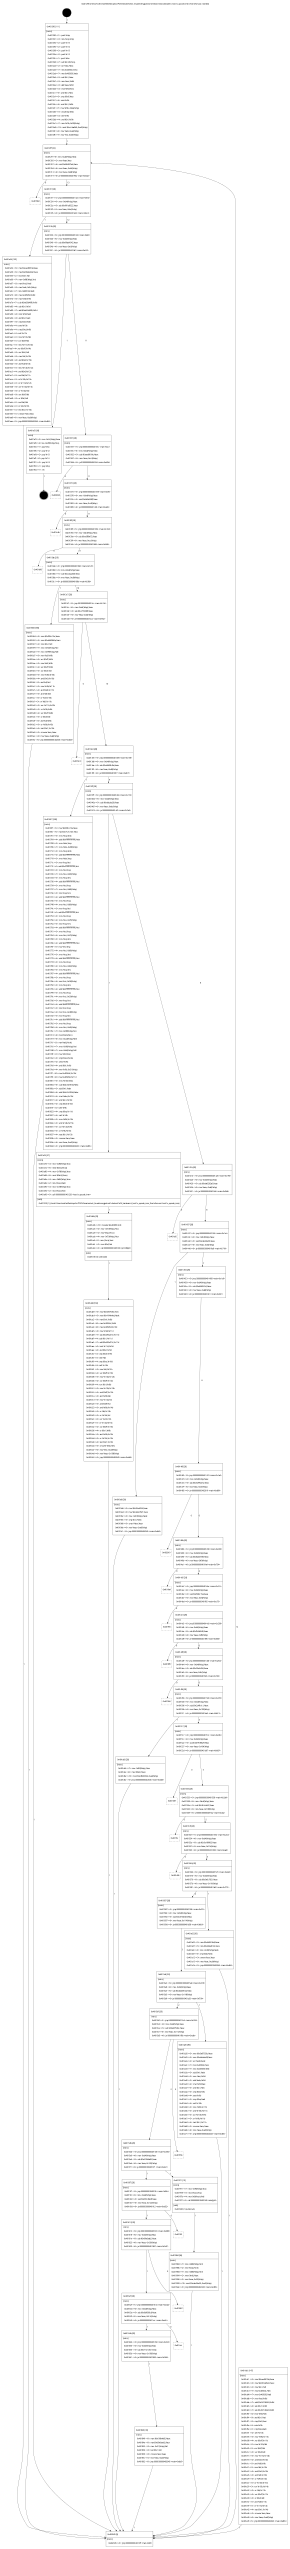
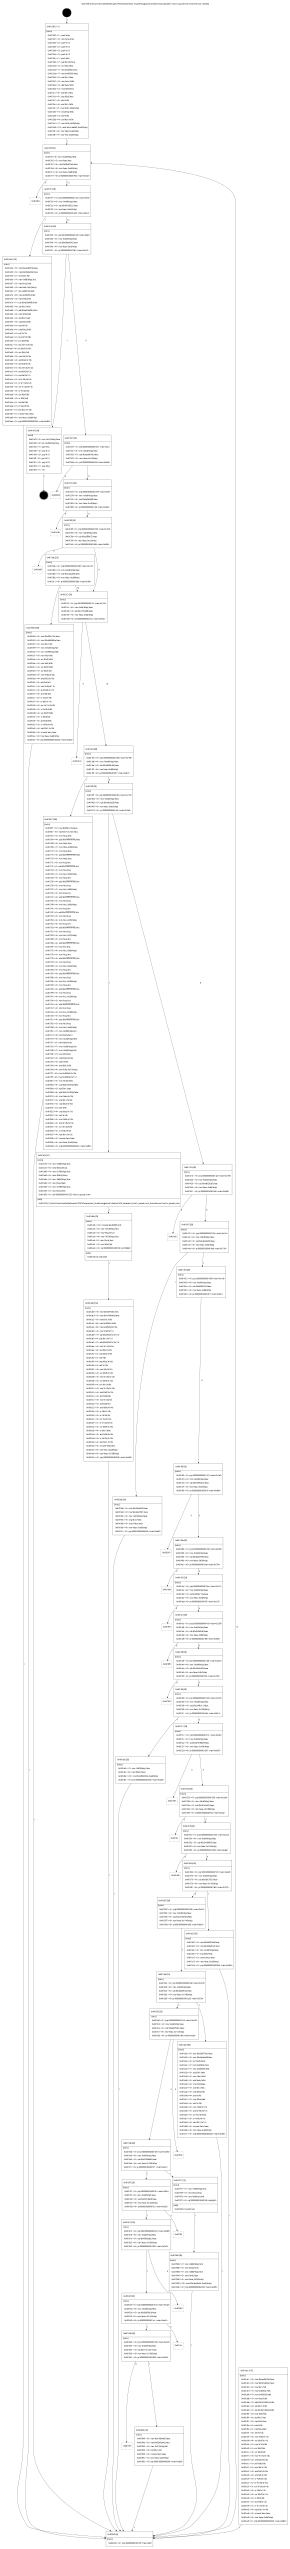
(79, 551) -> (98, 569)
none -> (198, 1608)
none -> (127, 2446)
